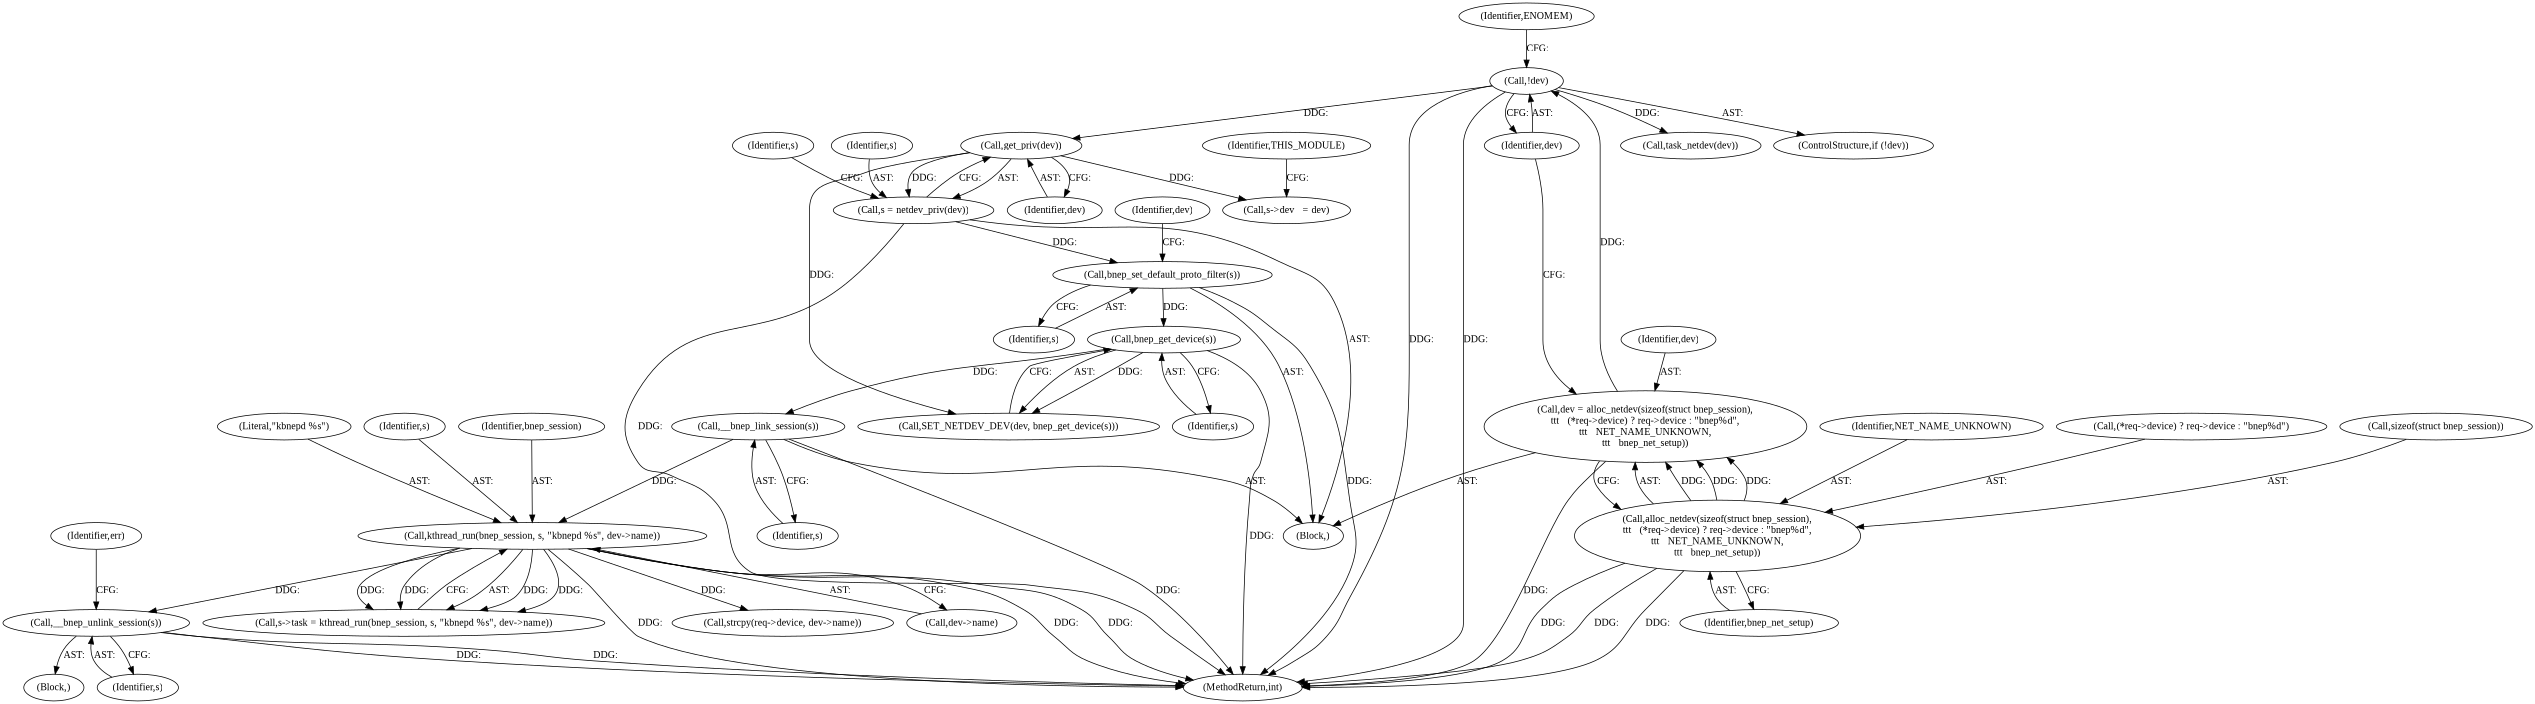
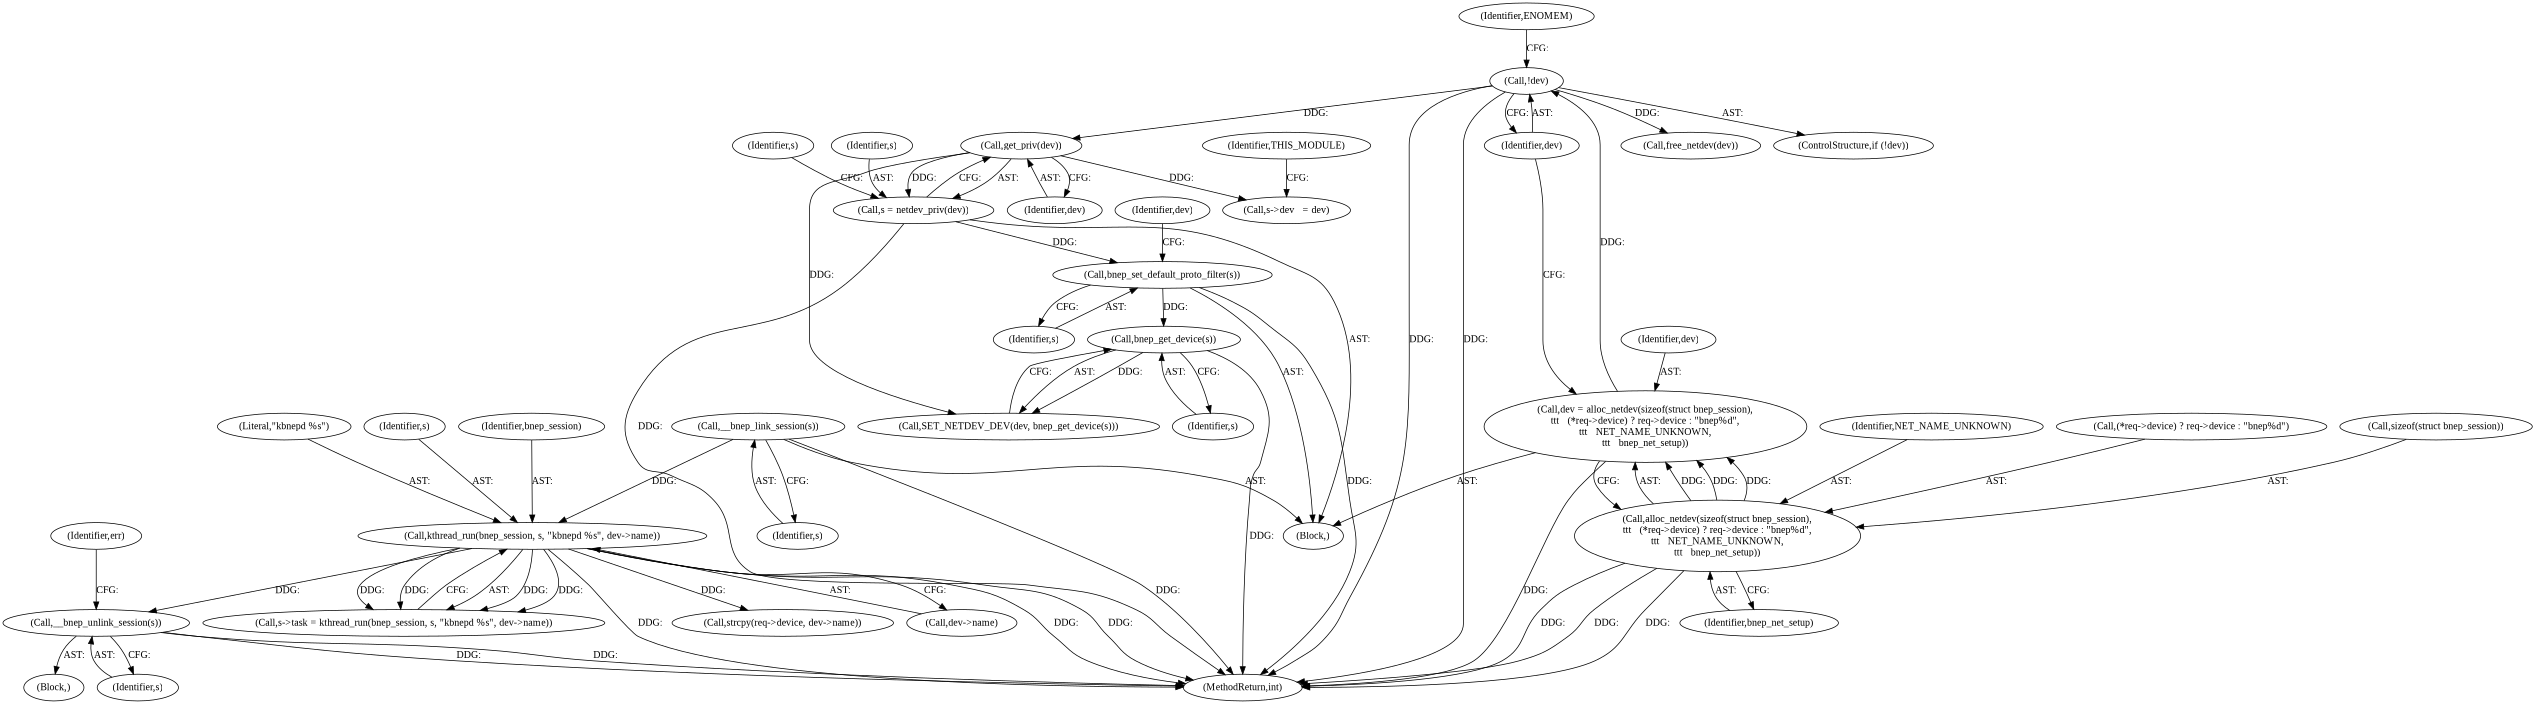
(1691, 146) -> (1691, 146)
(949, 370) -> none
